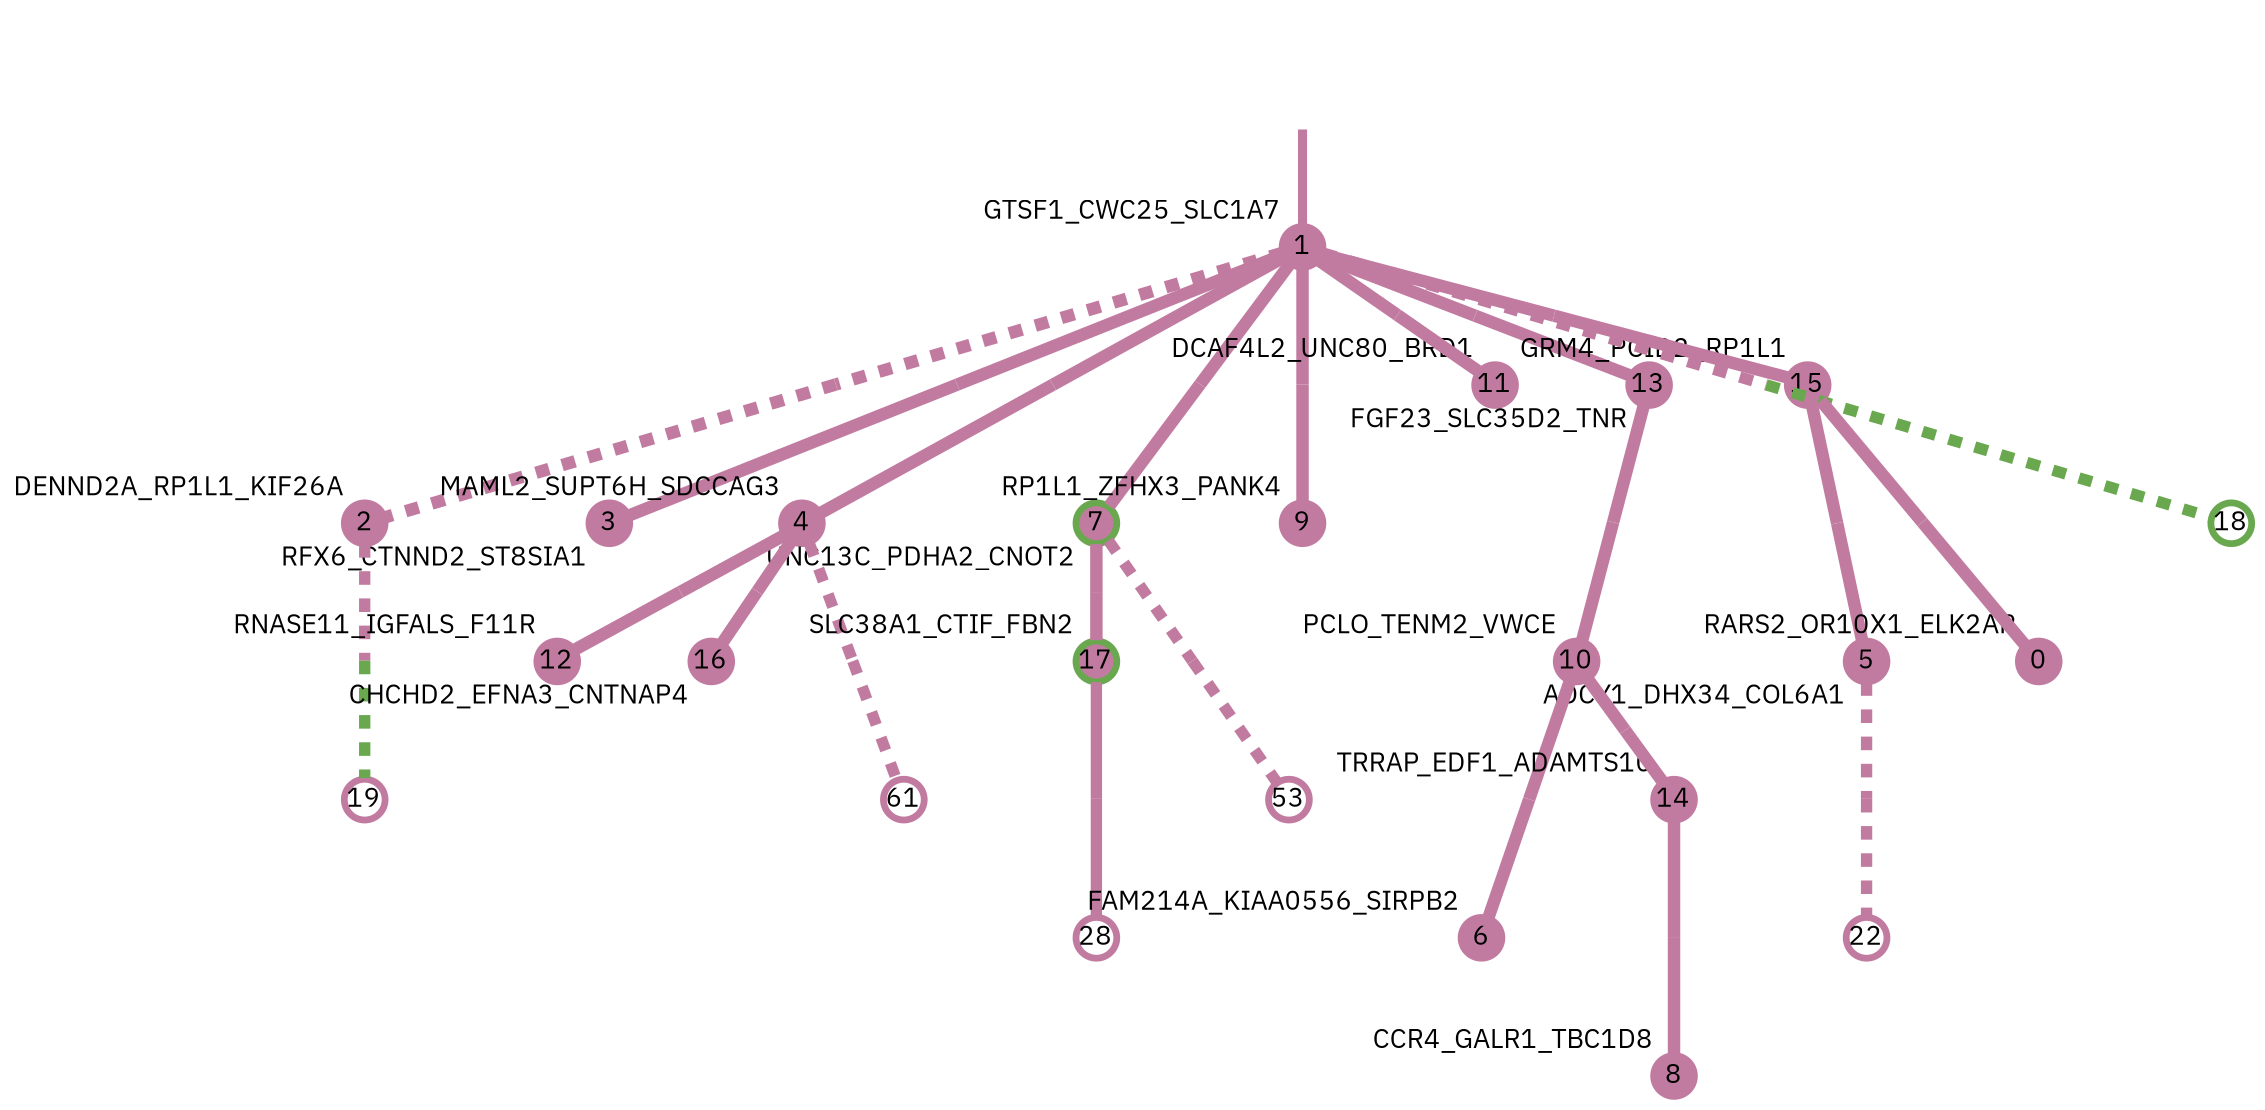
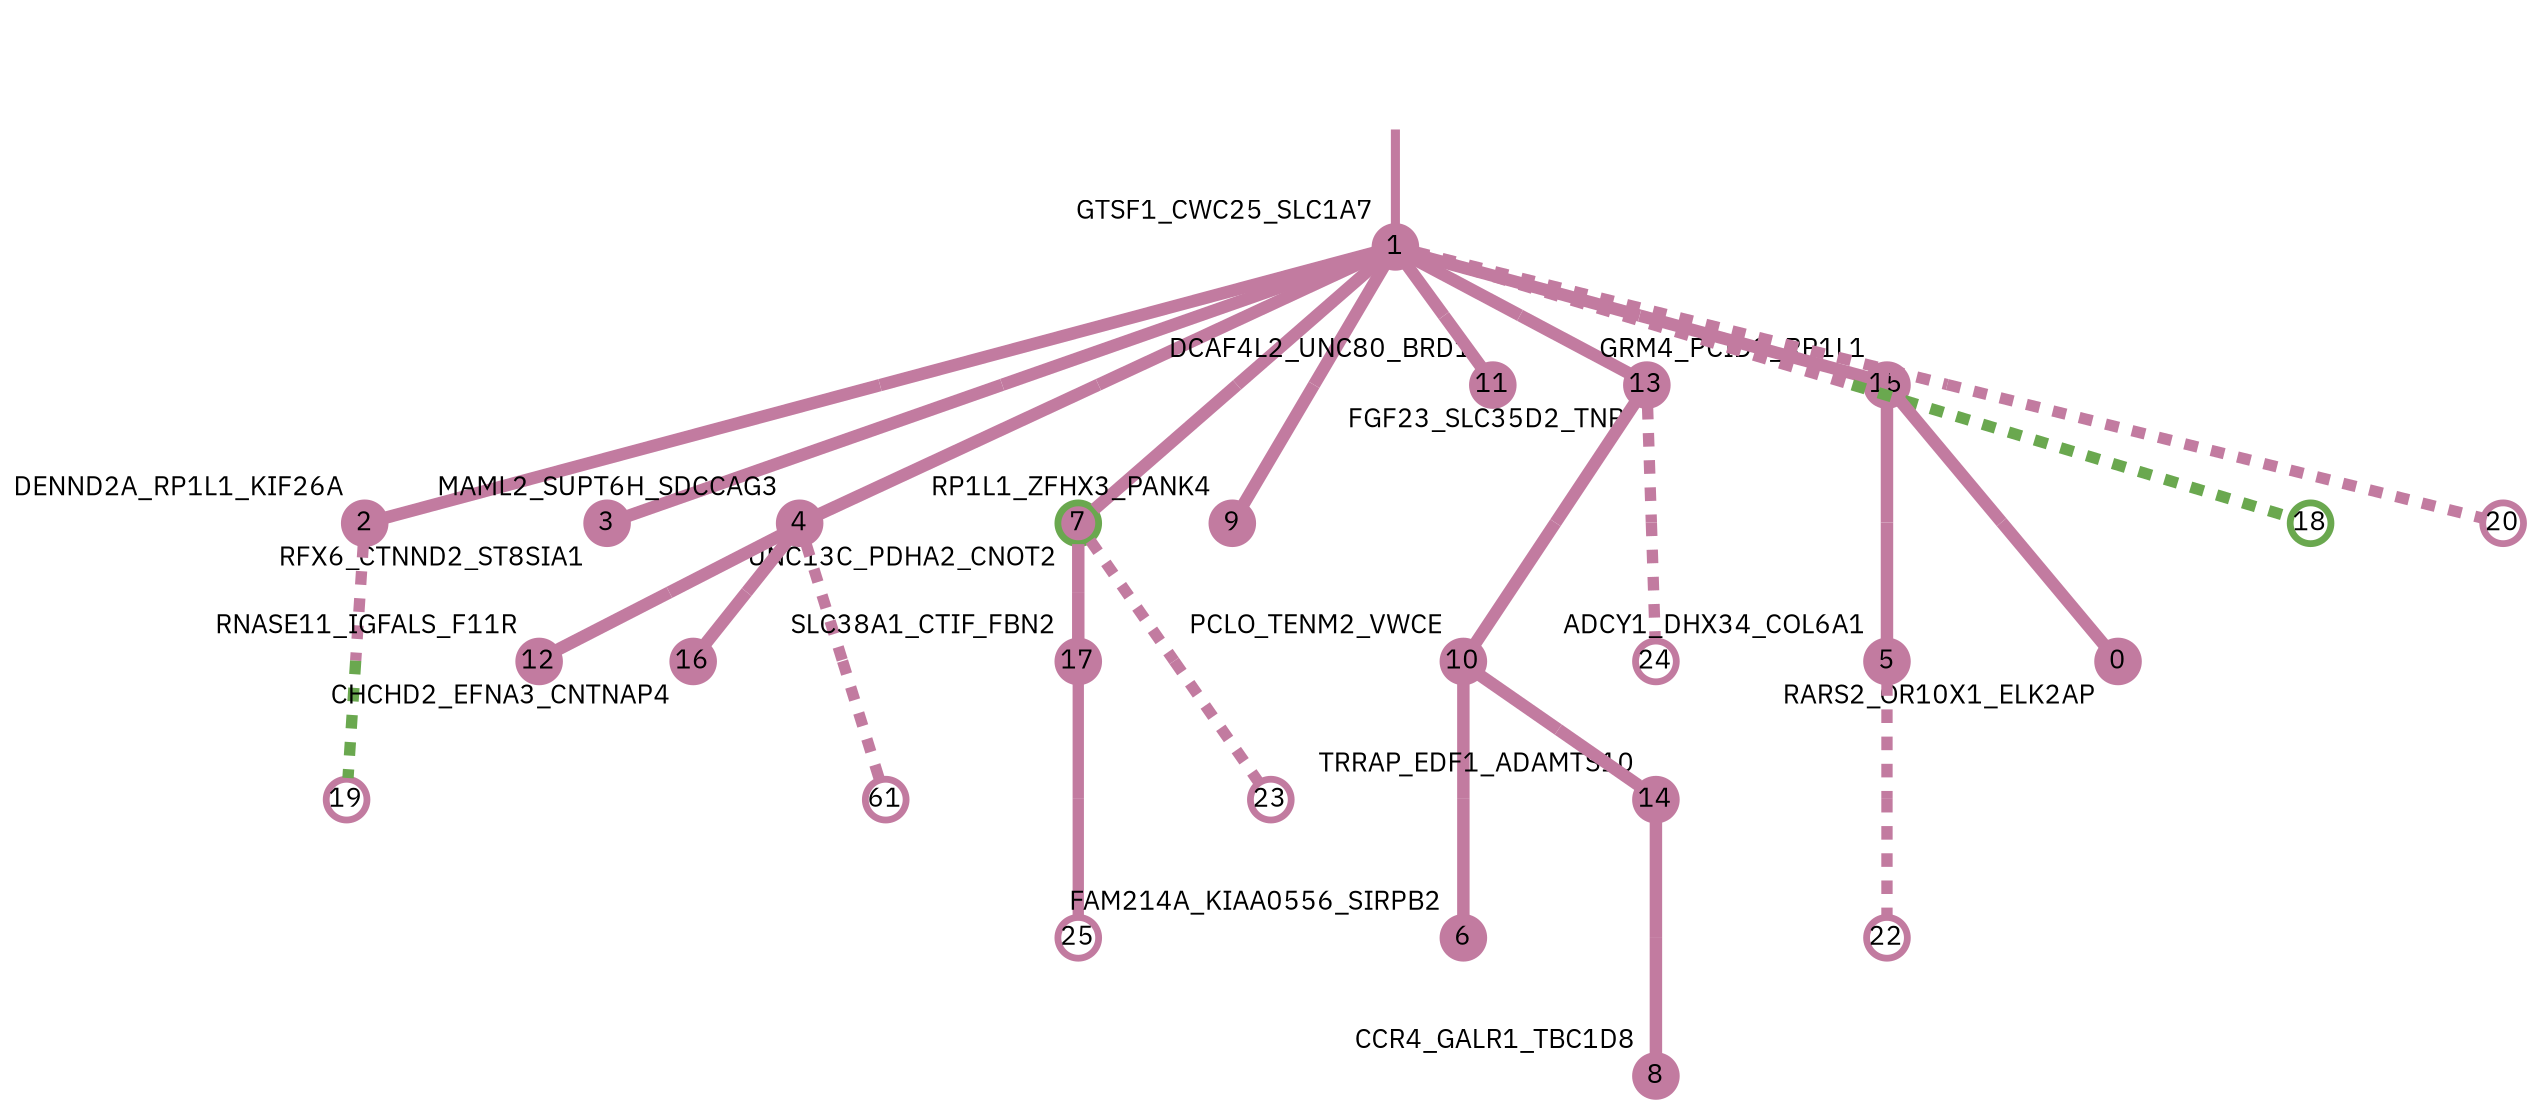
(834, 385) -> (880, 385)
none -> (2503, 523)
(1096, 661) -> (1078, 661)
none -> (1656, 661)
(1289, 800) -> (1271, 800)
(1096, 938) -> (1078, 938)
